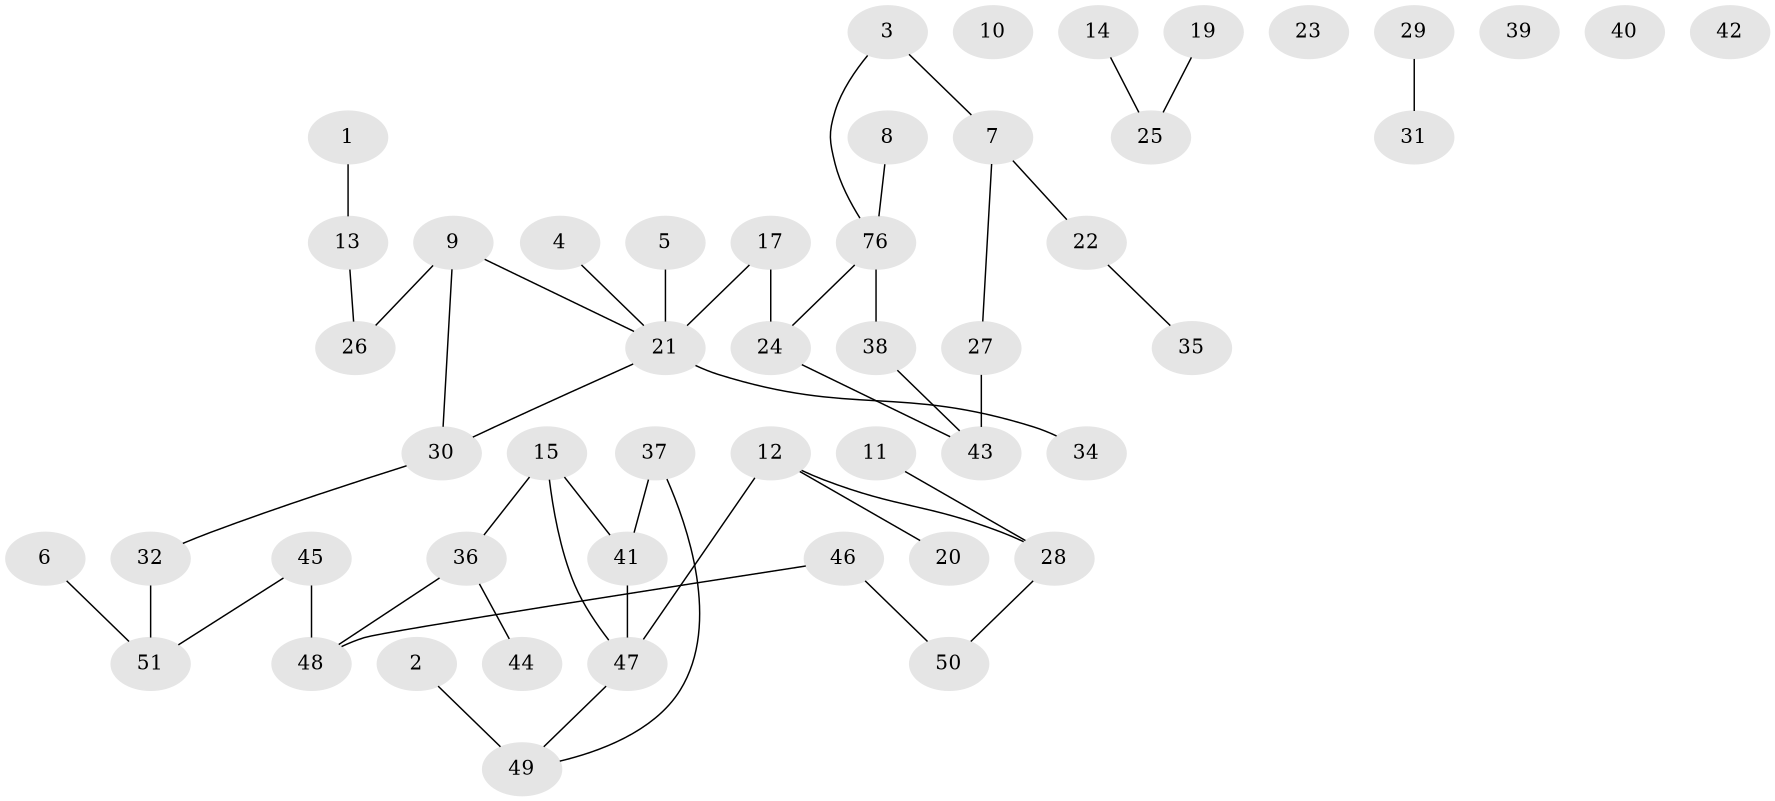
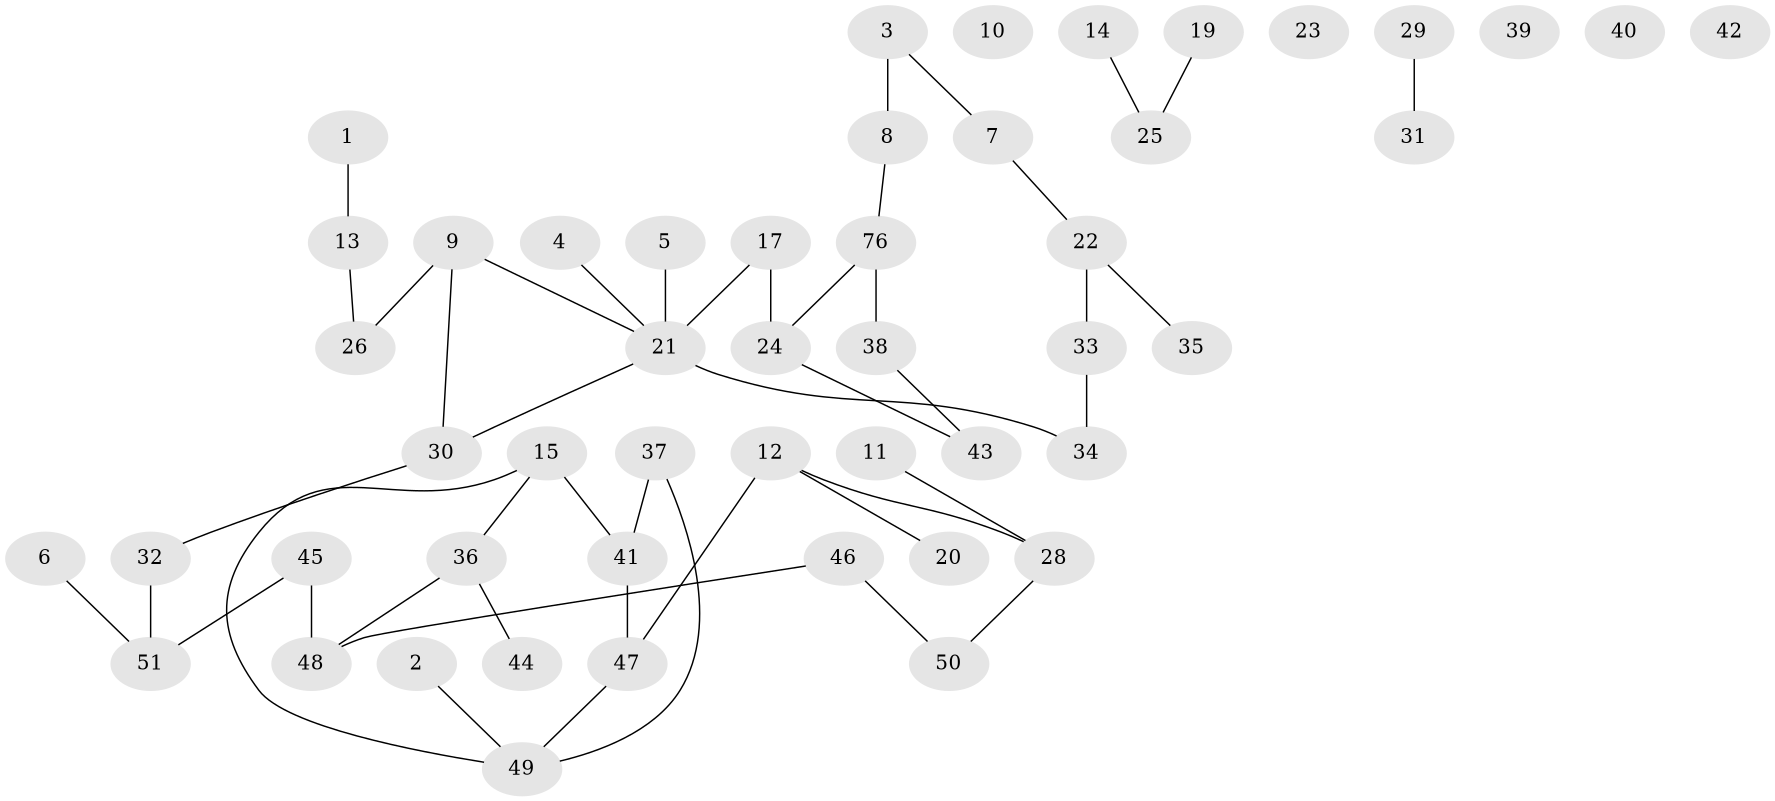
(830, 135) -> (888, 85)
(981, 348) -> none
none -> (1087, 348)
(567, 564) -> (228, 593)
